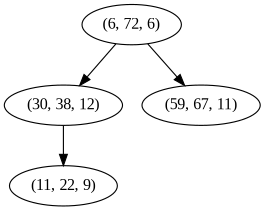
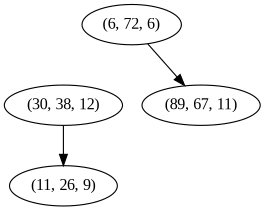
(102, 60) -> none
(201, 105) -> (201, 105)
(63, 186) -> (63, 186)
